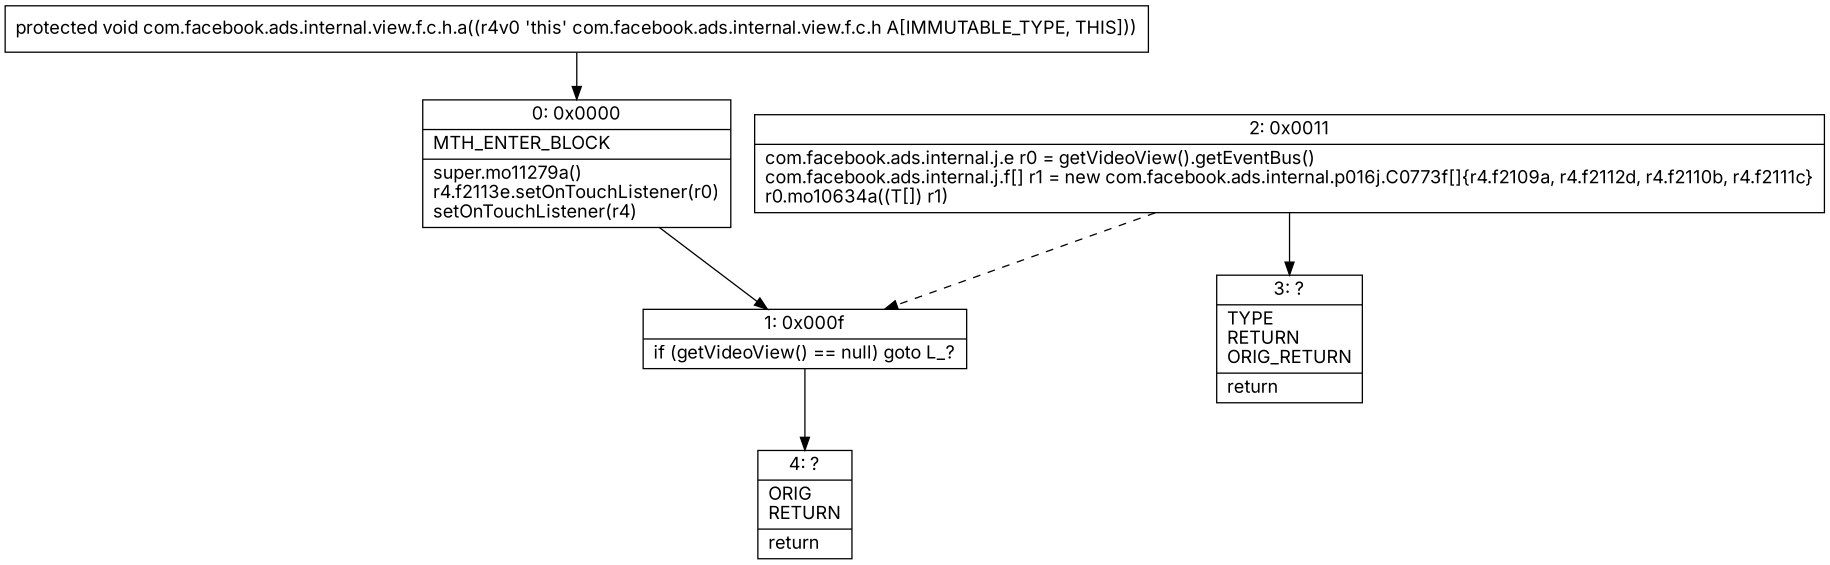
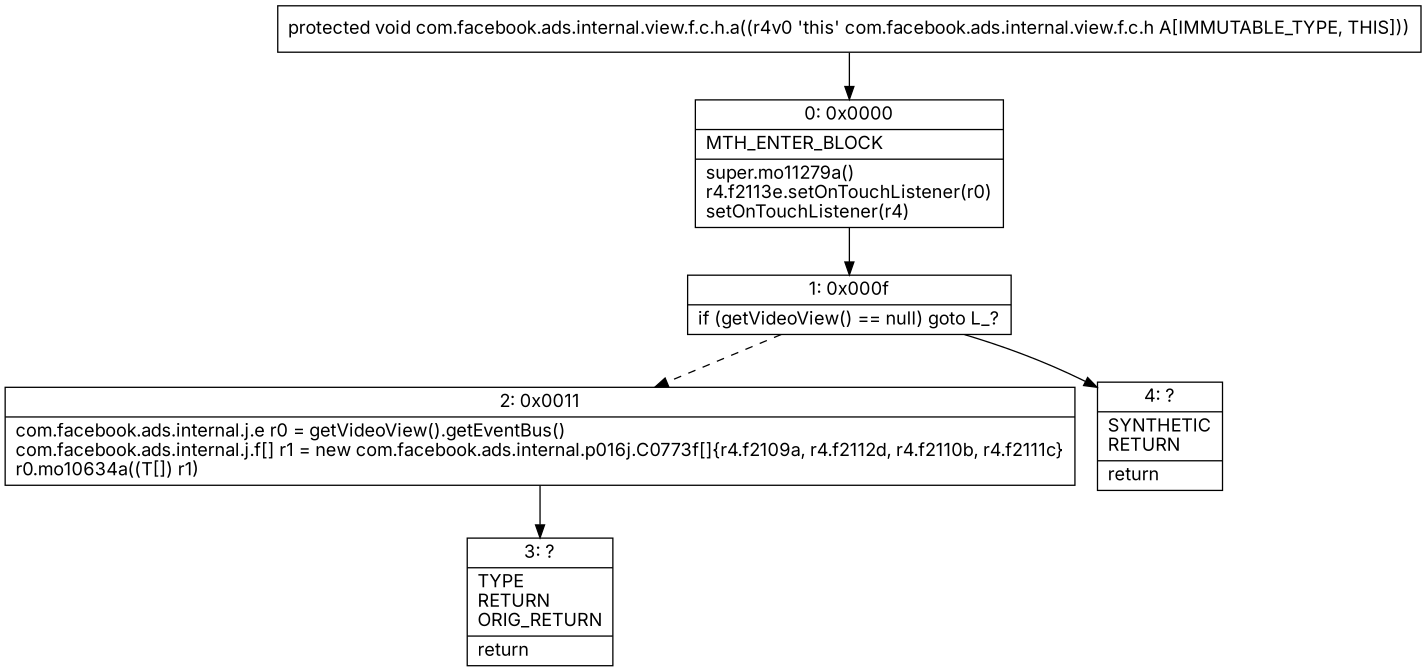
(1026, 259) -> (724, 358)
(790, 494) -> (1160, 426)
